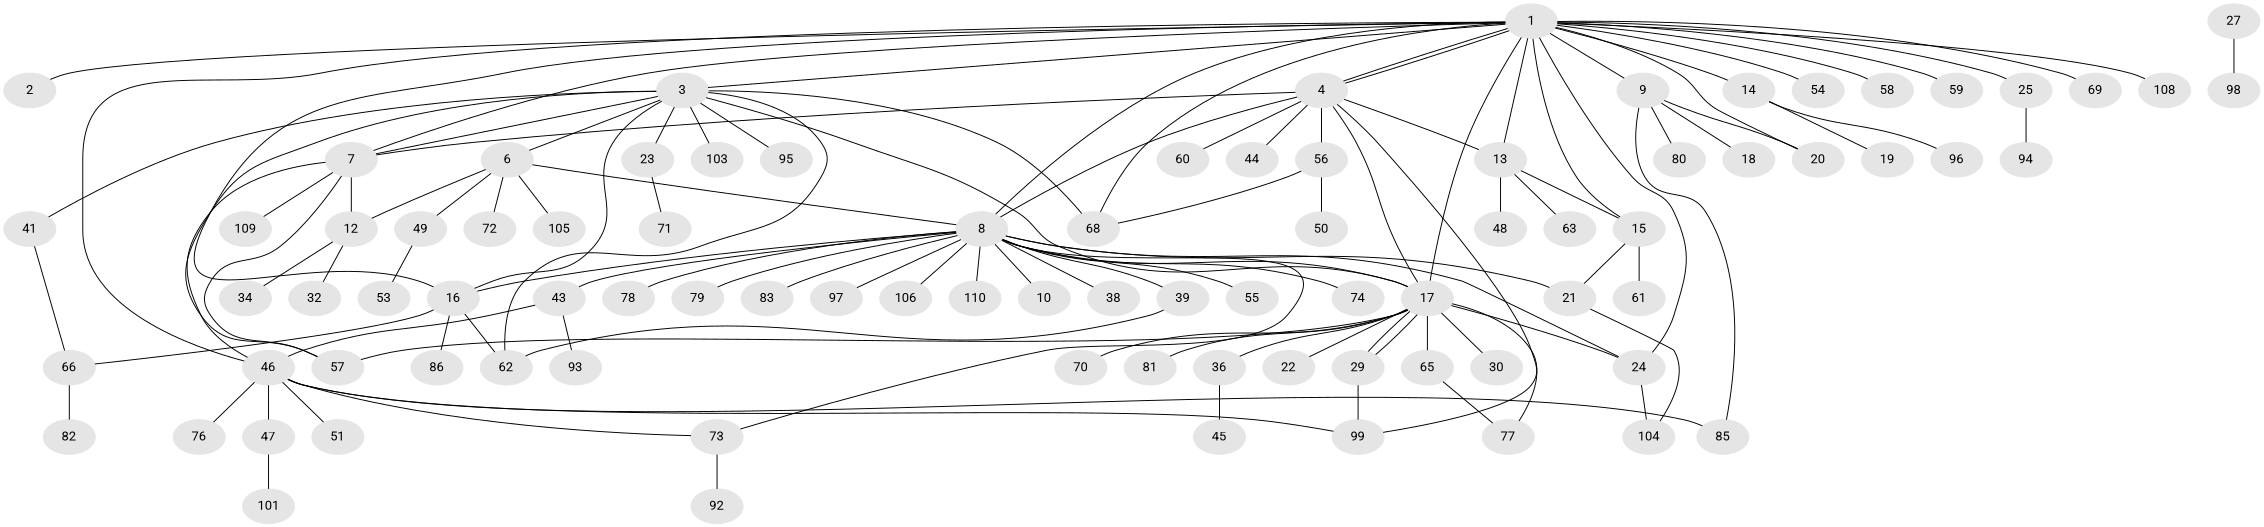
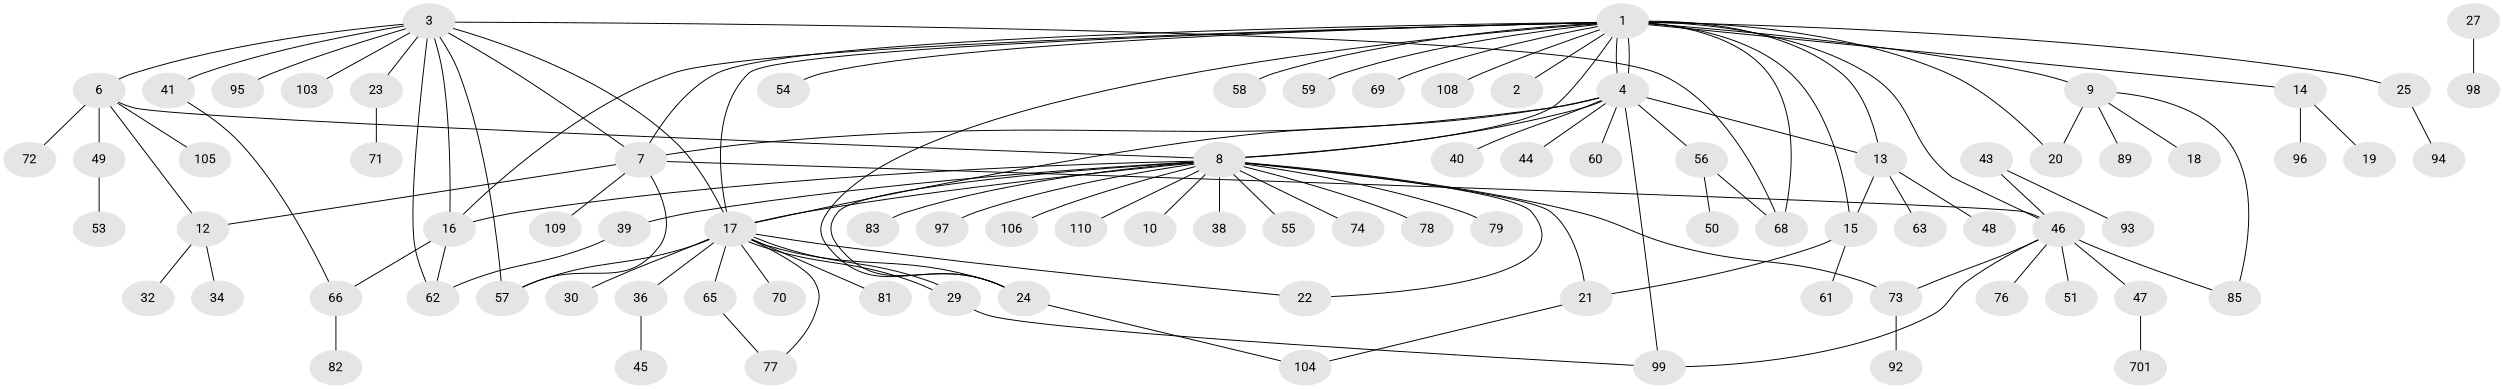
(1107, 56) -> none
none -> (1457, 160)
(1680, 160) -> (2125, 160)
(766, 253) -> (1527, 209)
(437, 368) -> none
(269, 506) -> (2141, 368)
